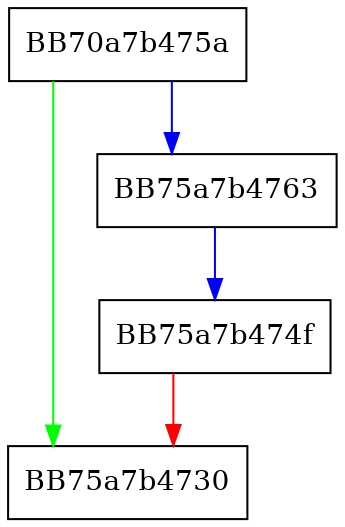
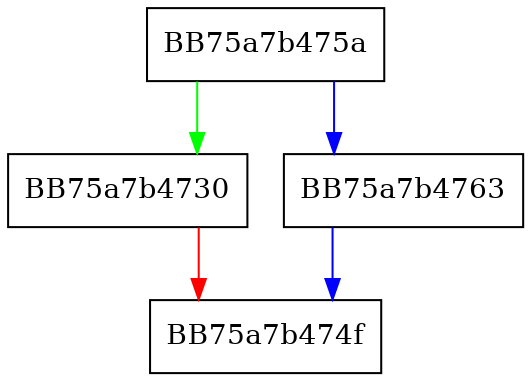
(128, 45) -> (266, 45)
(173, 399) -> (199, 253)
